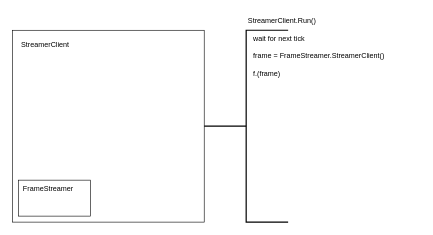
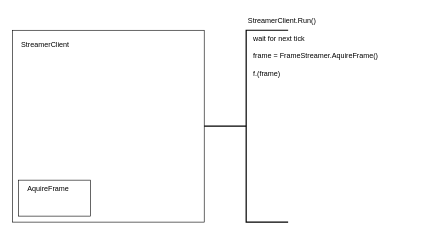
(325, 47) -> (320, 47)
(48, 189) -> (48, 189)
